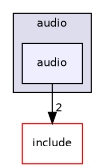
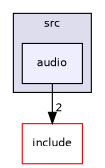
(52, 24) -> (52, 24)
